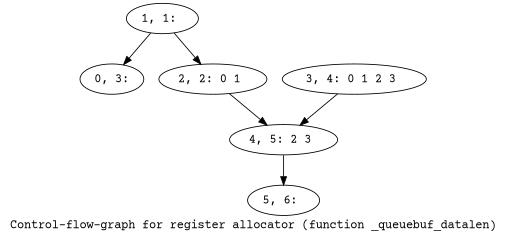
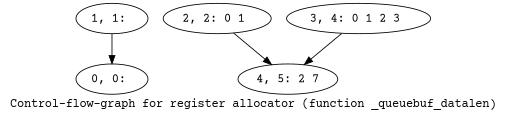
(185, 45) -> none
(112, 79) -> (112, 79)
(284, 140) -> (288, 79)
(284, 200) -> none
